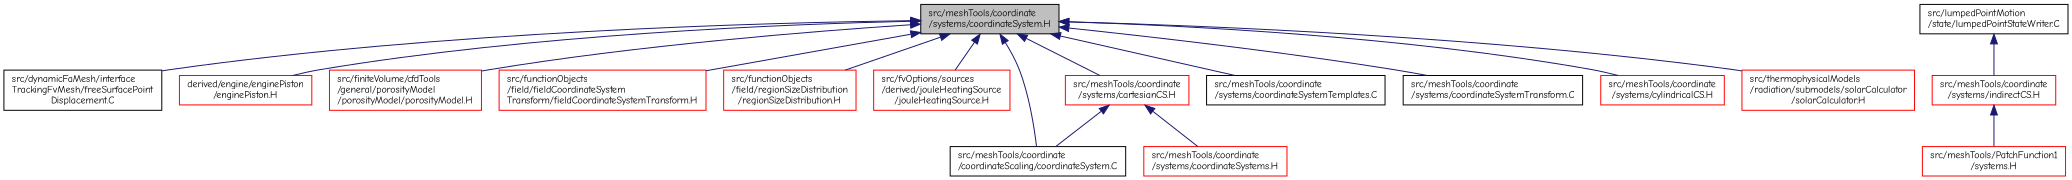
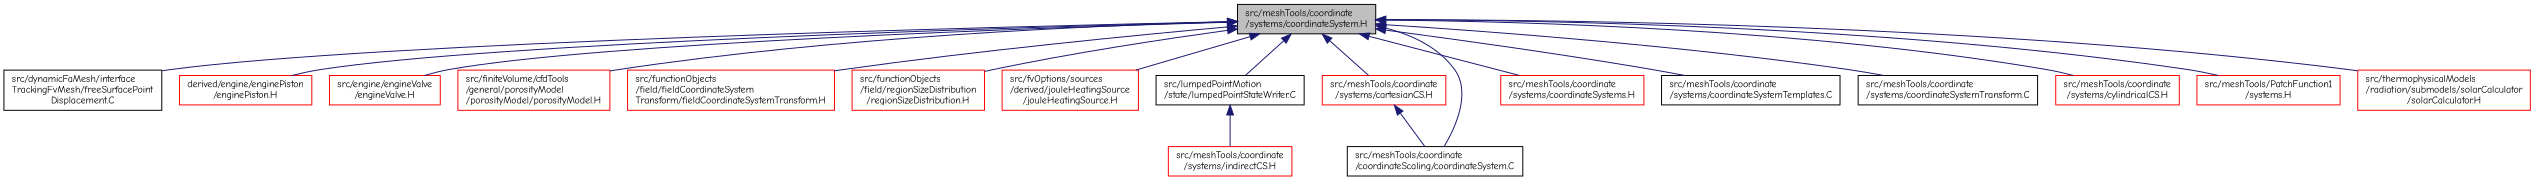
none -> (1265, 58)
none -> (385, 90)
(1175, 129) -> (1455, 59)
(1994, 131) -> (1886, 38)
